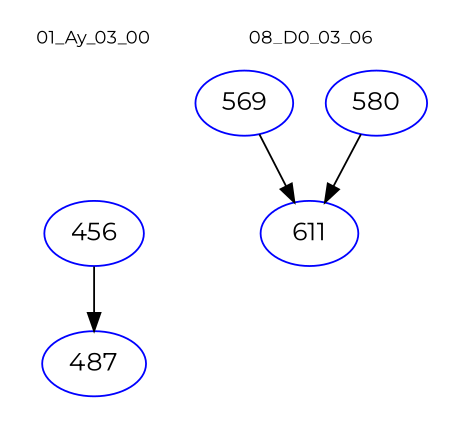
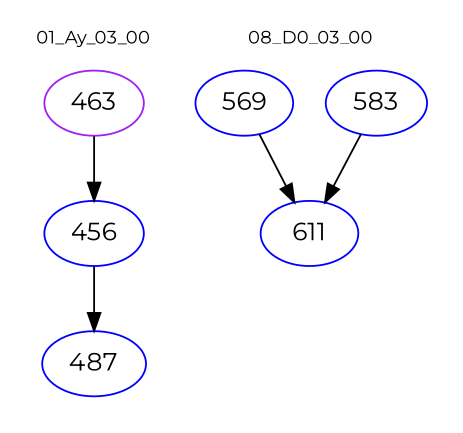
(311, 39) -> (311, 39)
none -> (94, 103)
(376, 103) -> (376, 103)
